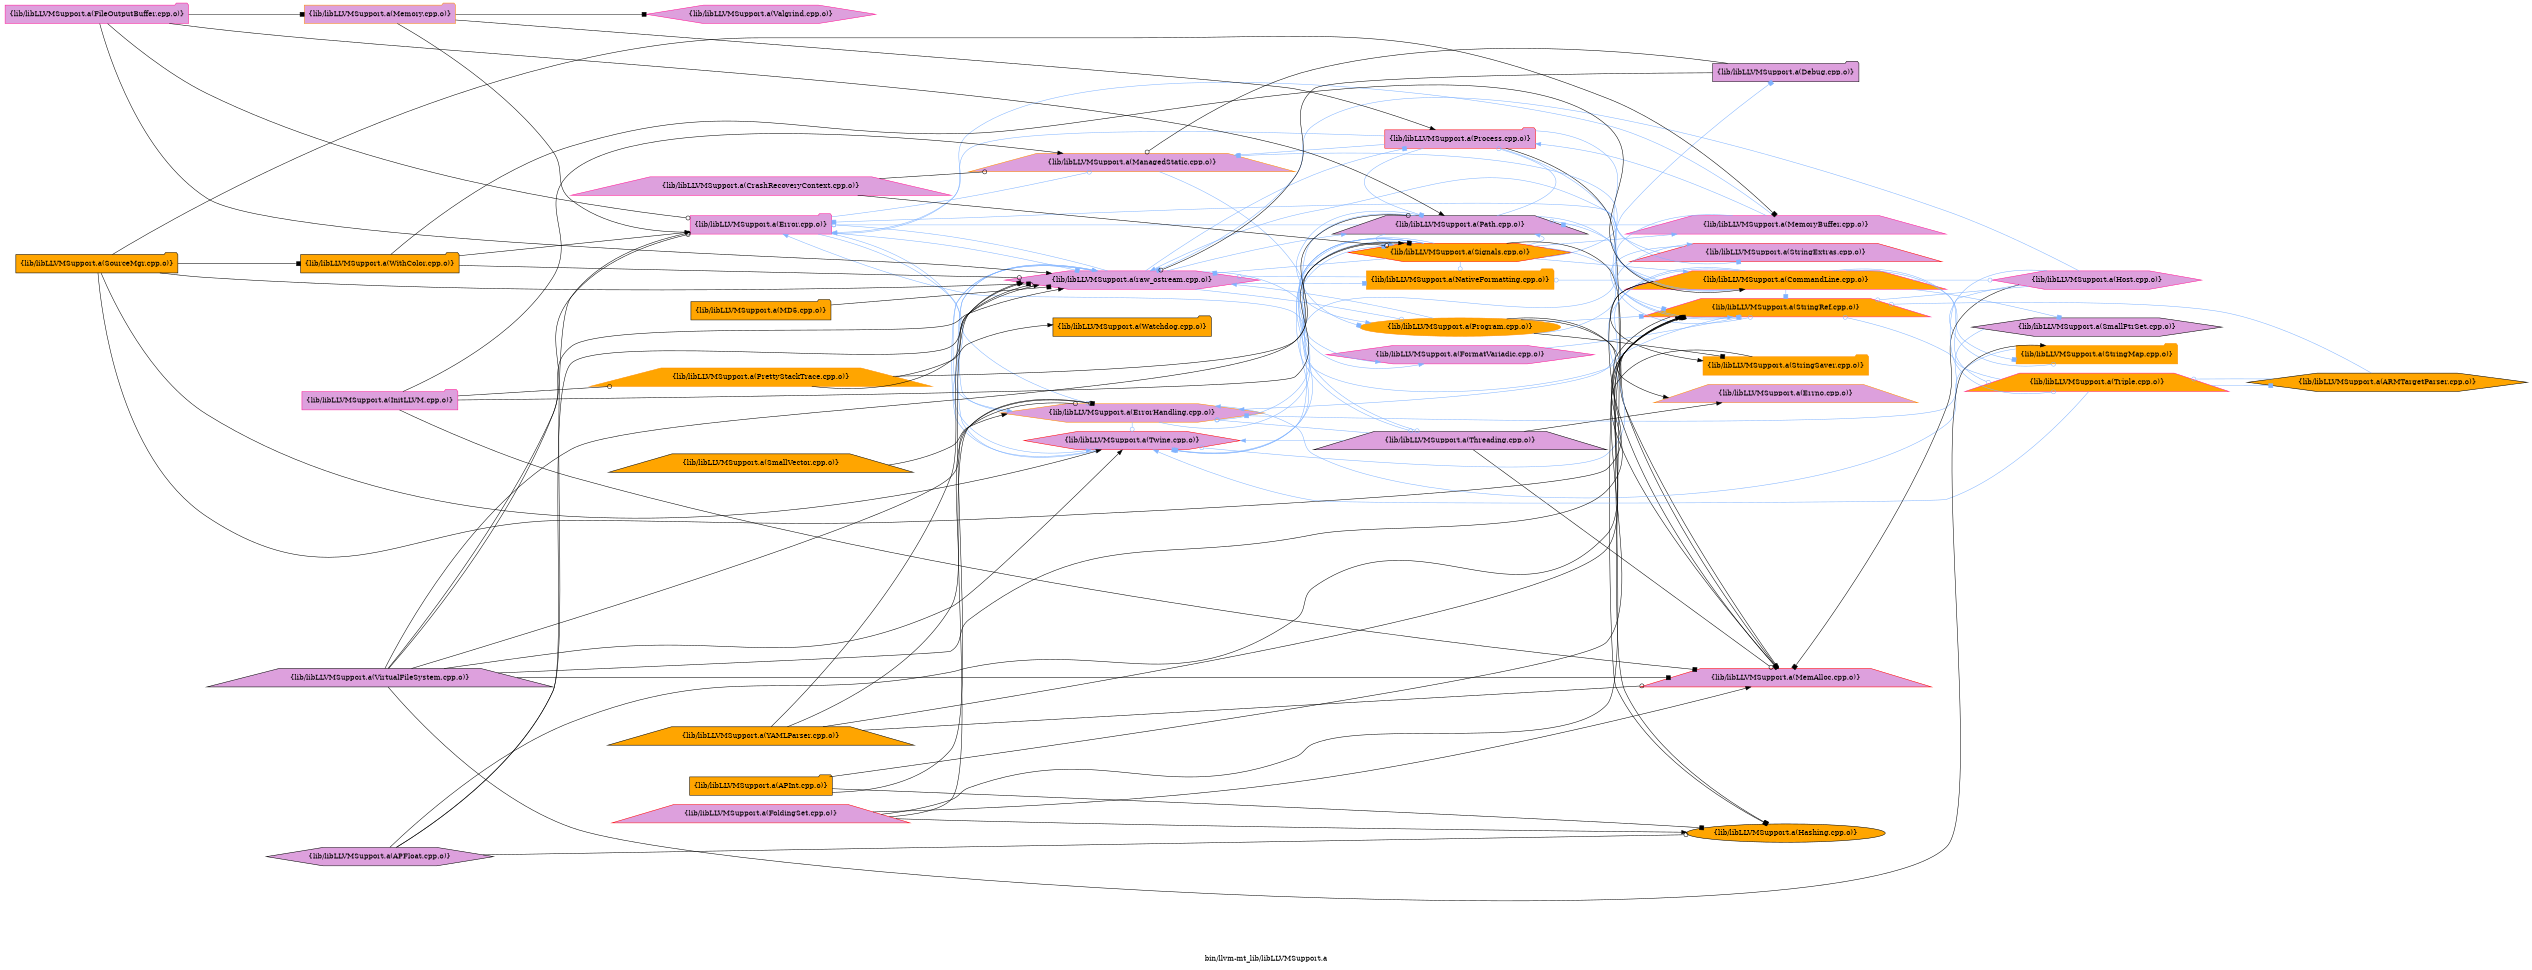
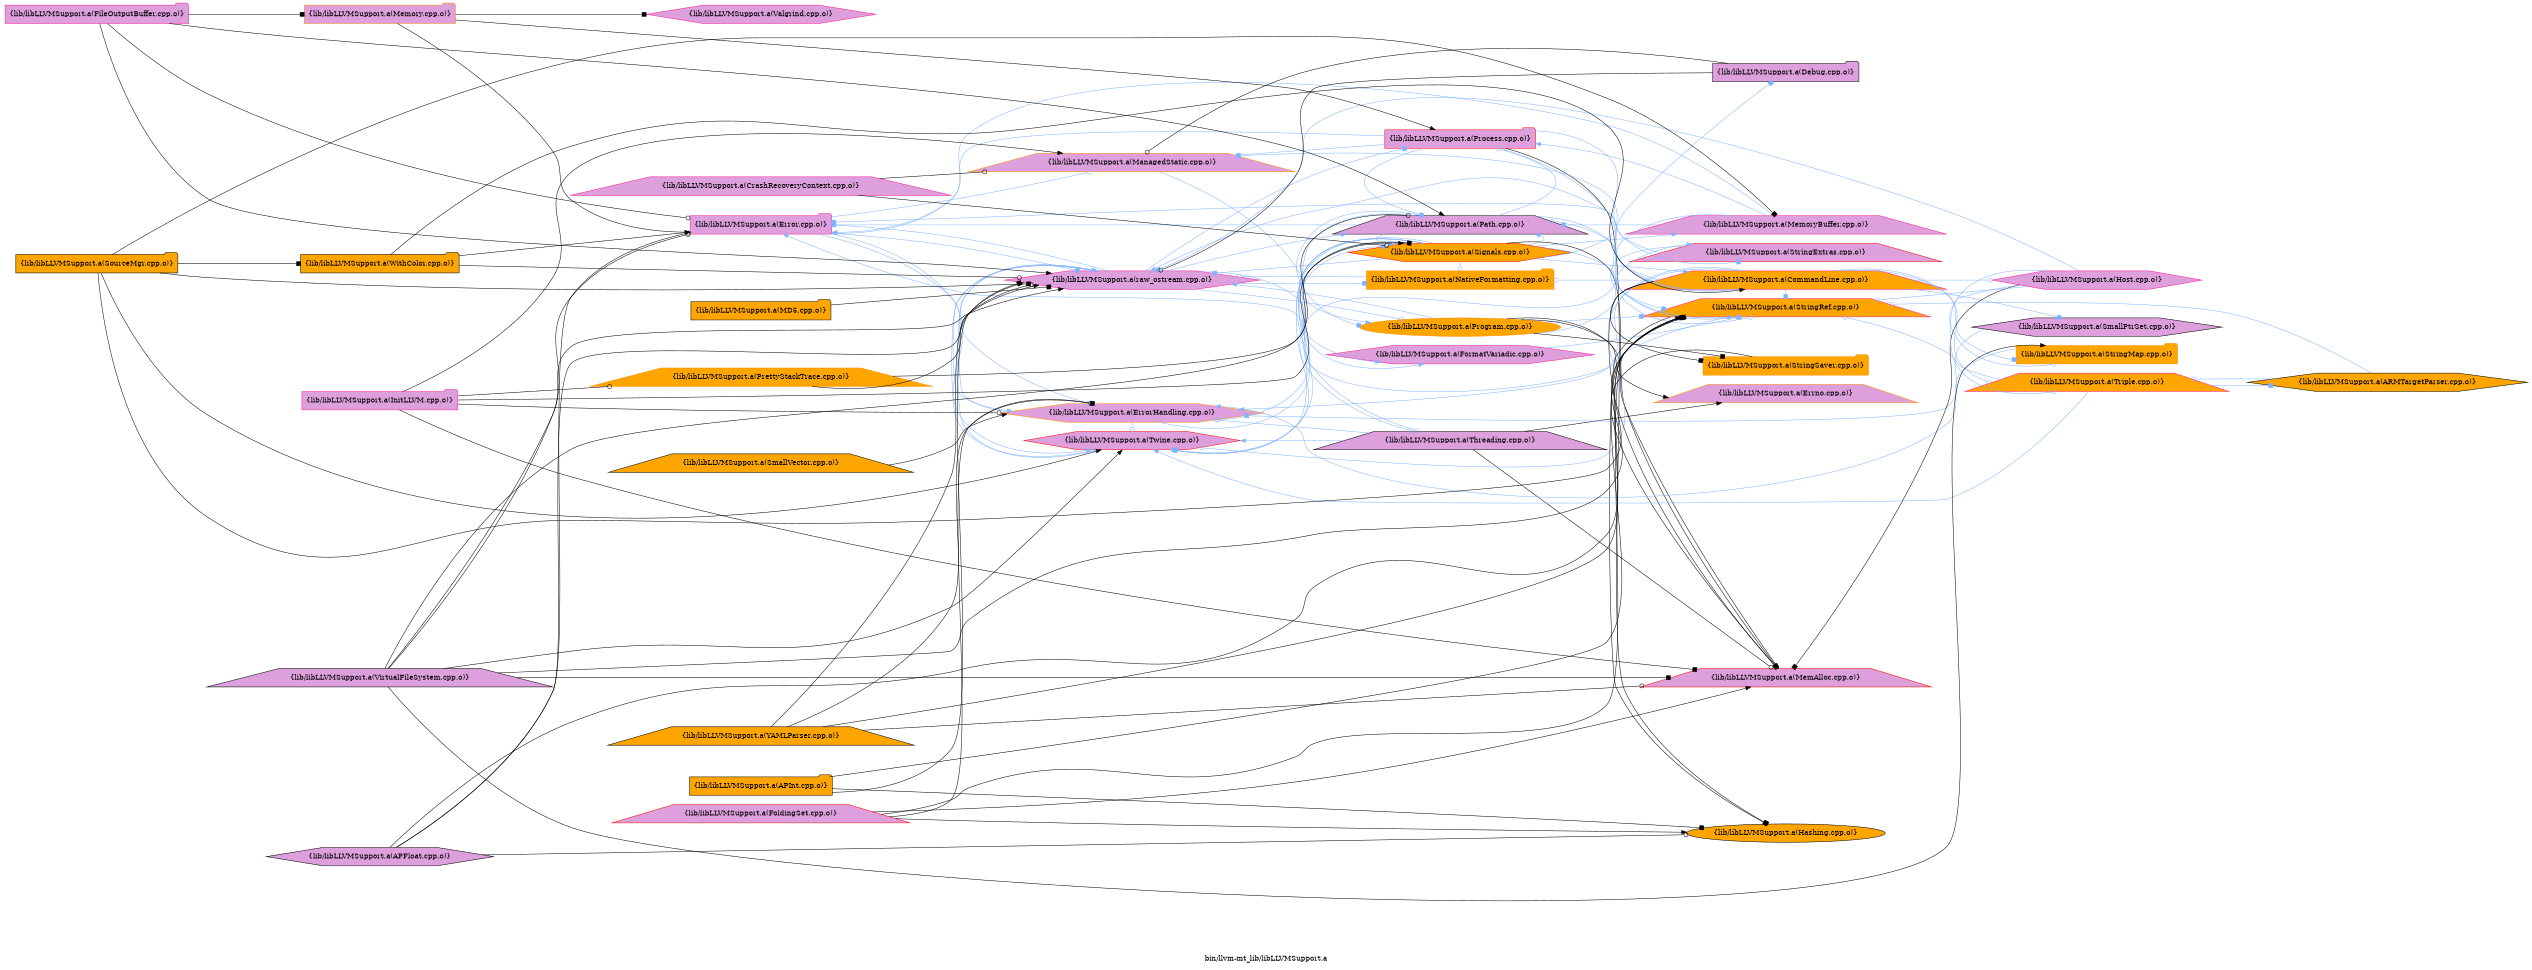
(1098, 225) -> (1098, 225)
(1132, 327) -> none
(1650, 350) -> (1650, 350)
(763, 556) -> (727, 411)
